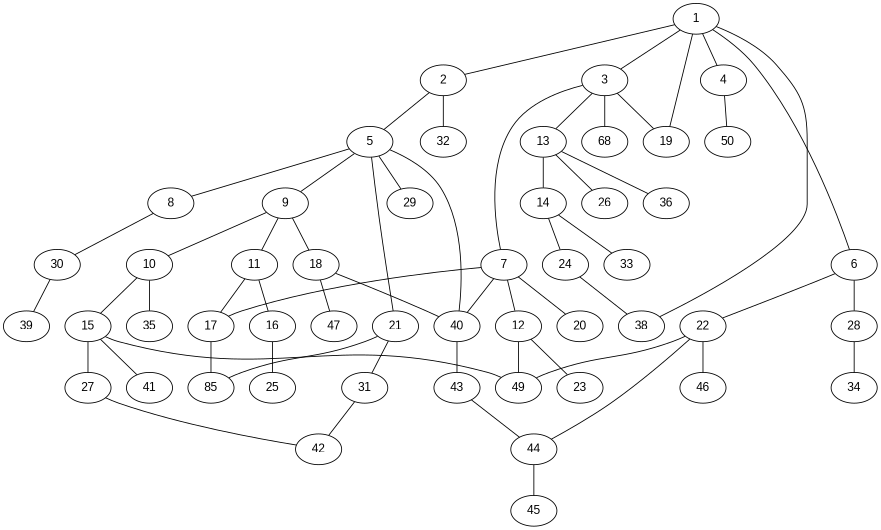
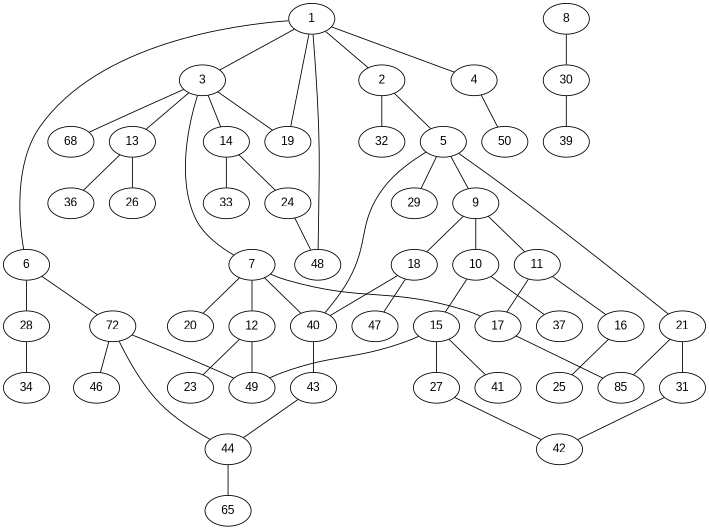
(270, 173) -> none
(543, 173) -> (214, 111)
(149, 326) -> (559, 326)
(641, 326) -> (318, 265)
(703, 326) -> (113, 326)
(534, 511) -> (228, 511)
